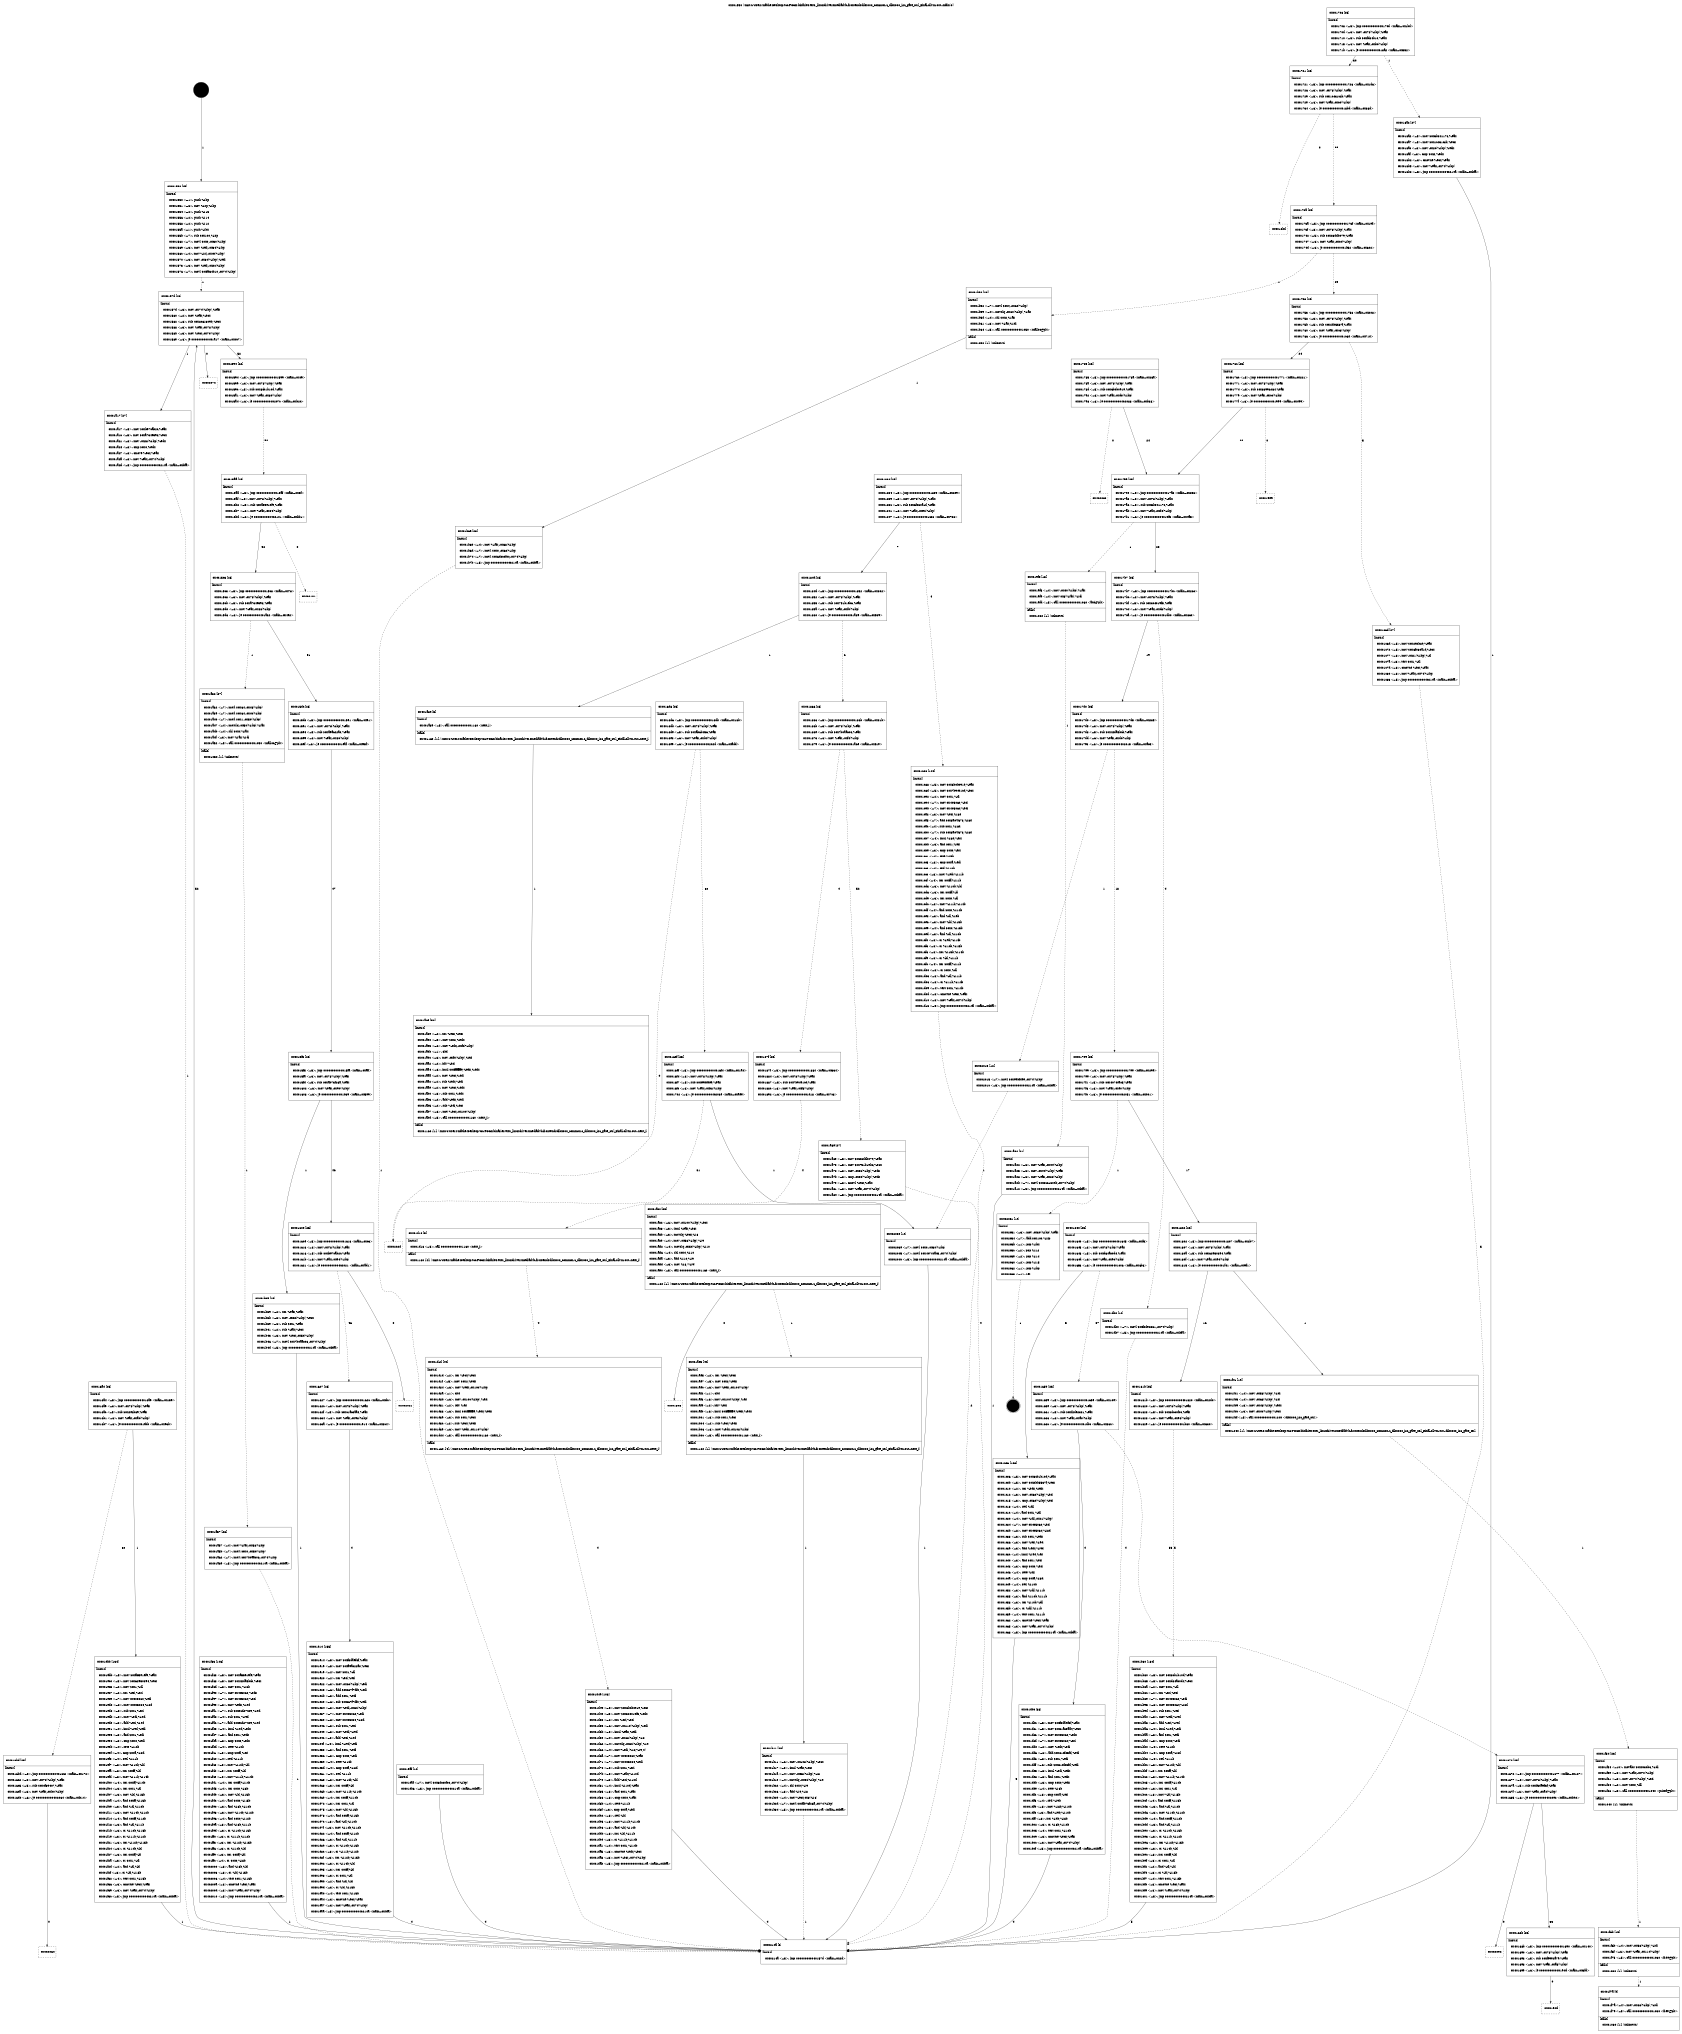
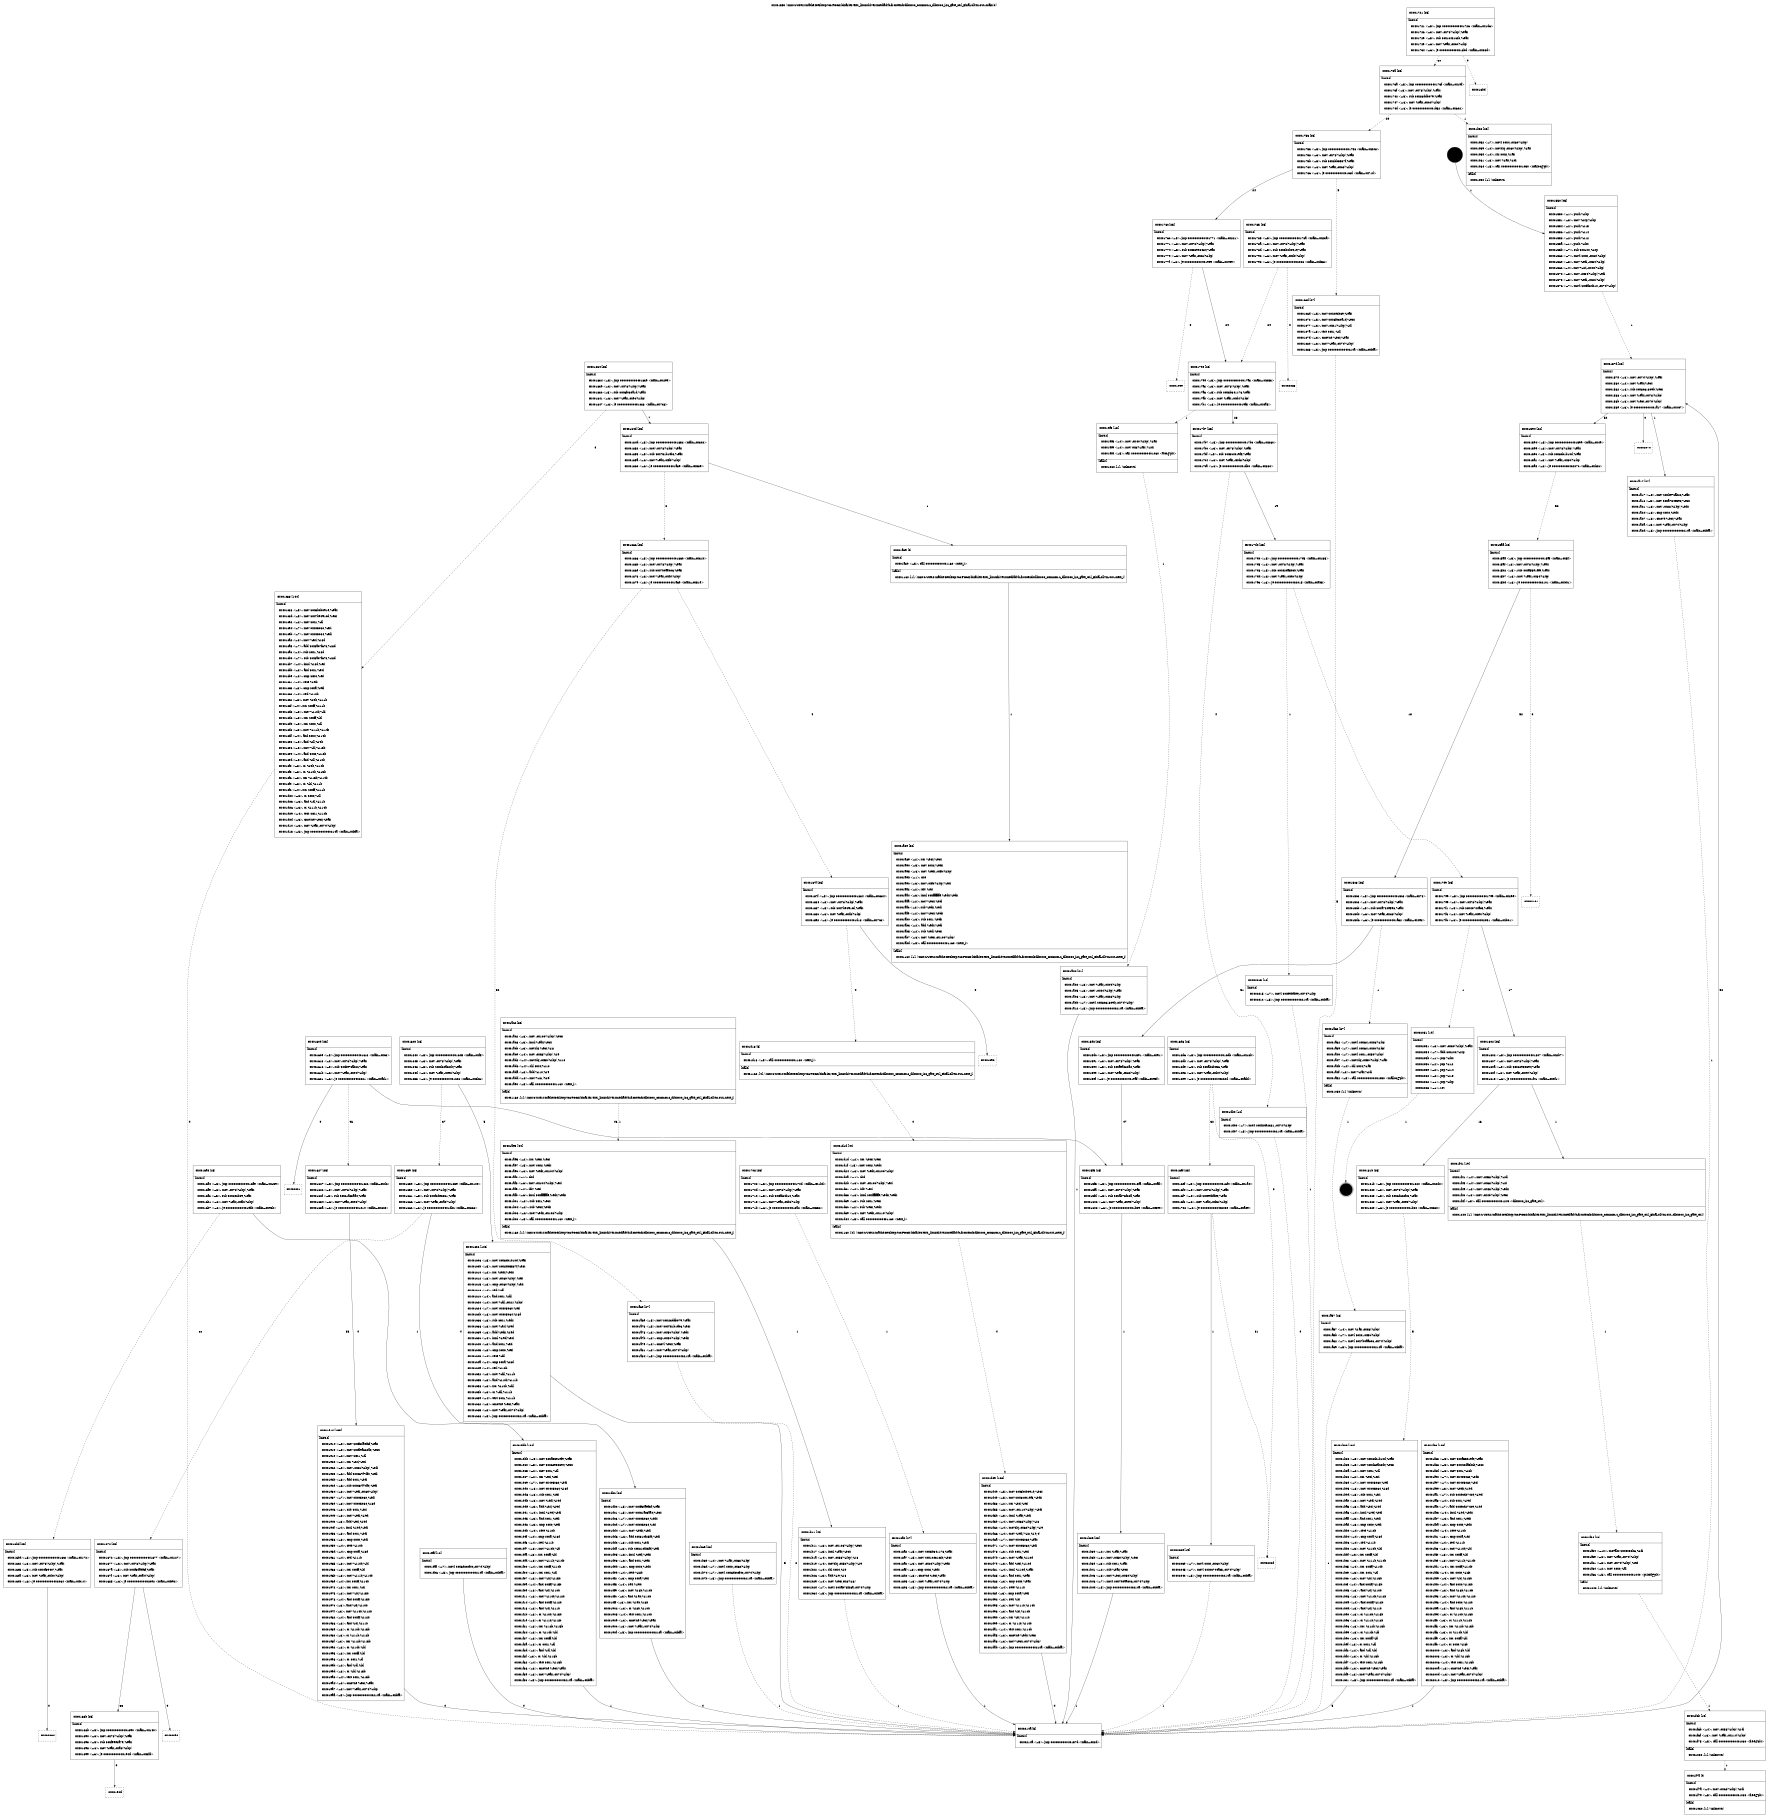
(1353, 60) -> none
(755, 432) -> none
(1135, 440) -> (1260, 314)
(973, 1159) -> (1312, 1449)
(331, 1161) -> (737, 1138)
(692, 1341) -> (930, 986)
(919, 1613) -> (1184, 1677)
